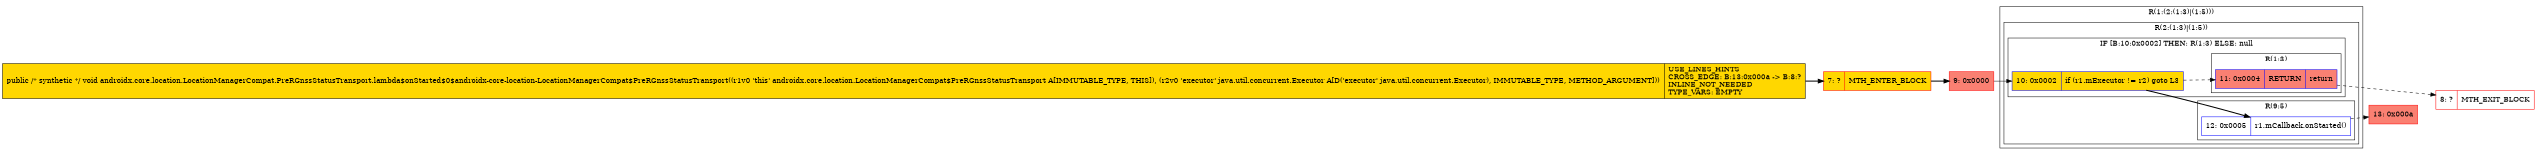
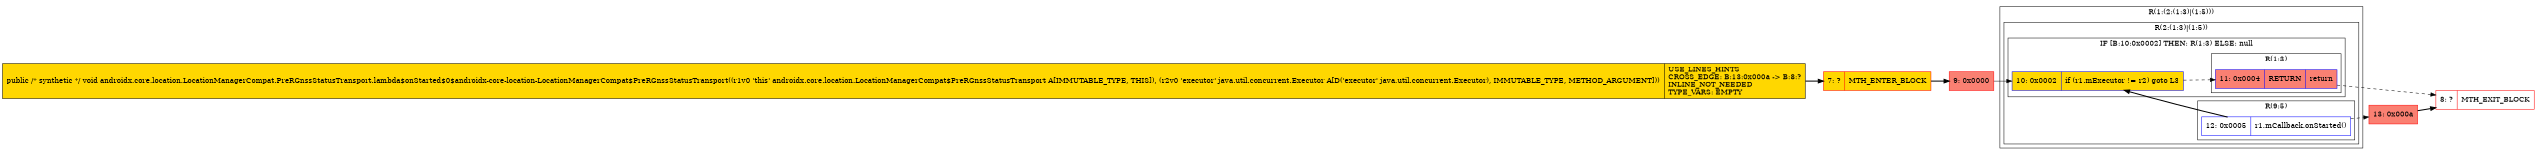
(2193, 102) -> (2178, 105)
none -> (2424, 110)
